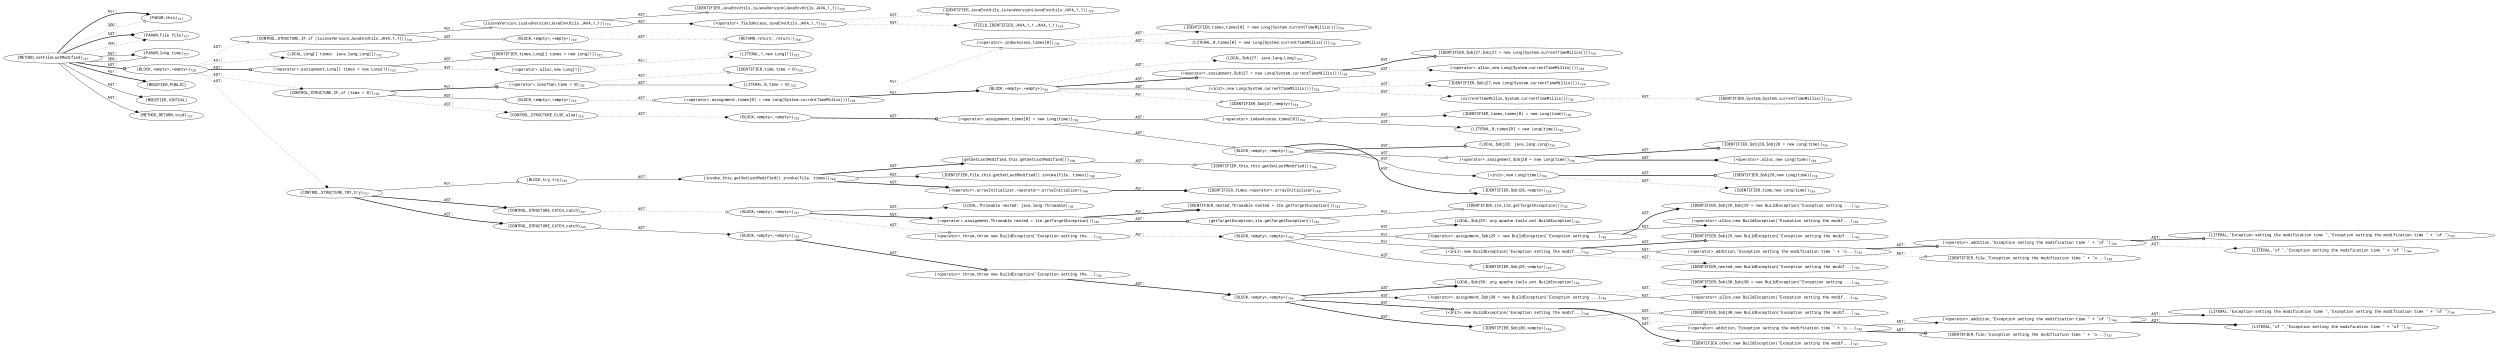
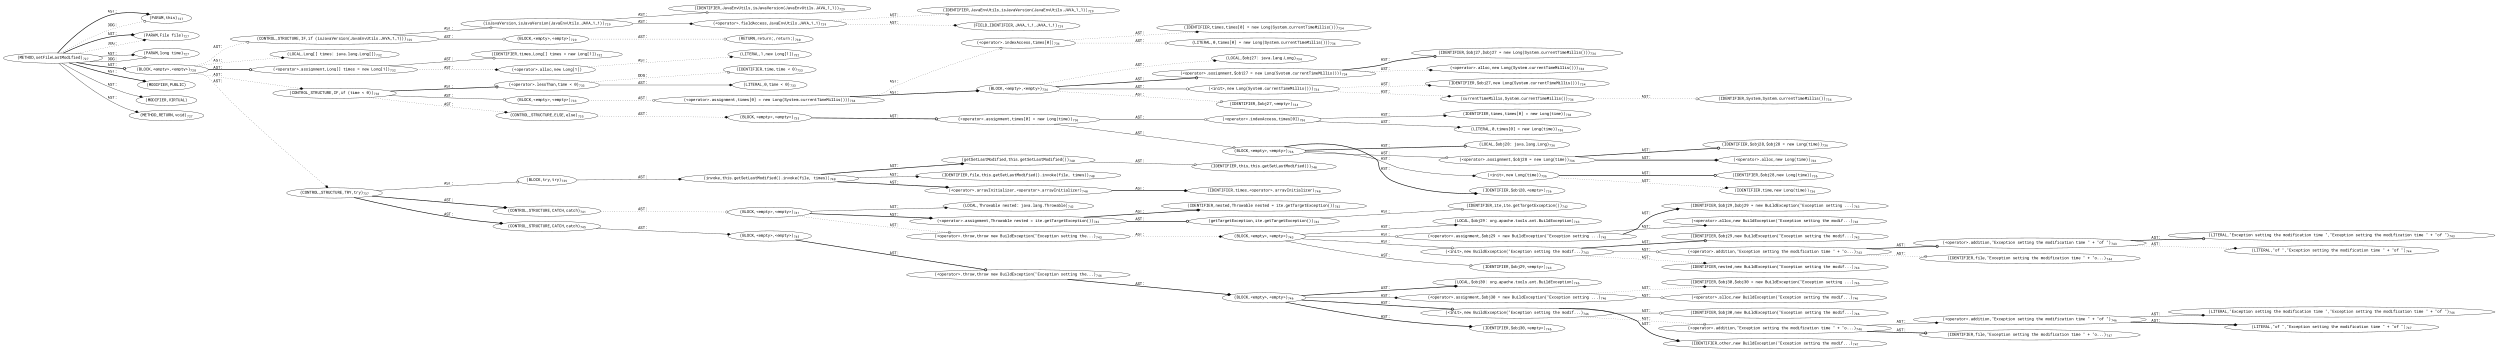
(644, 76) -> (644, 76)
